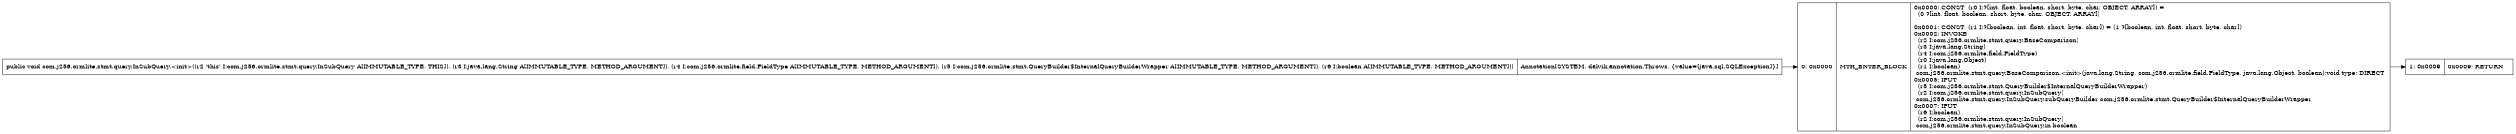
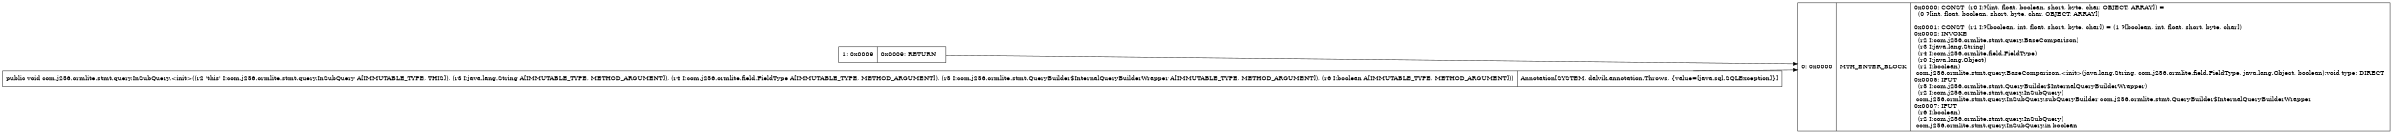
(2396, 67) -> (1370, 60)
